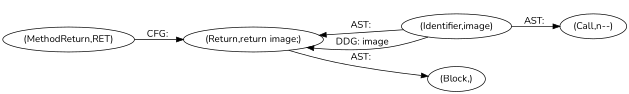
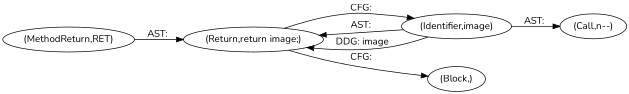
none -> (345, 14)
(159, 34) -> (159, 34)
(362, 57) -> (362, 57)
